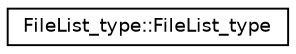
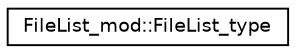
(148, 27) -> (148, 27)
